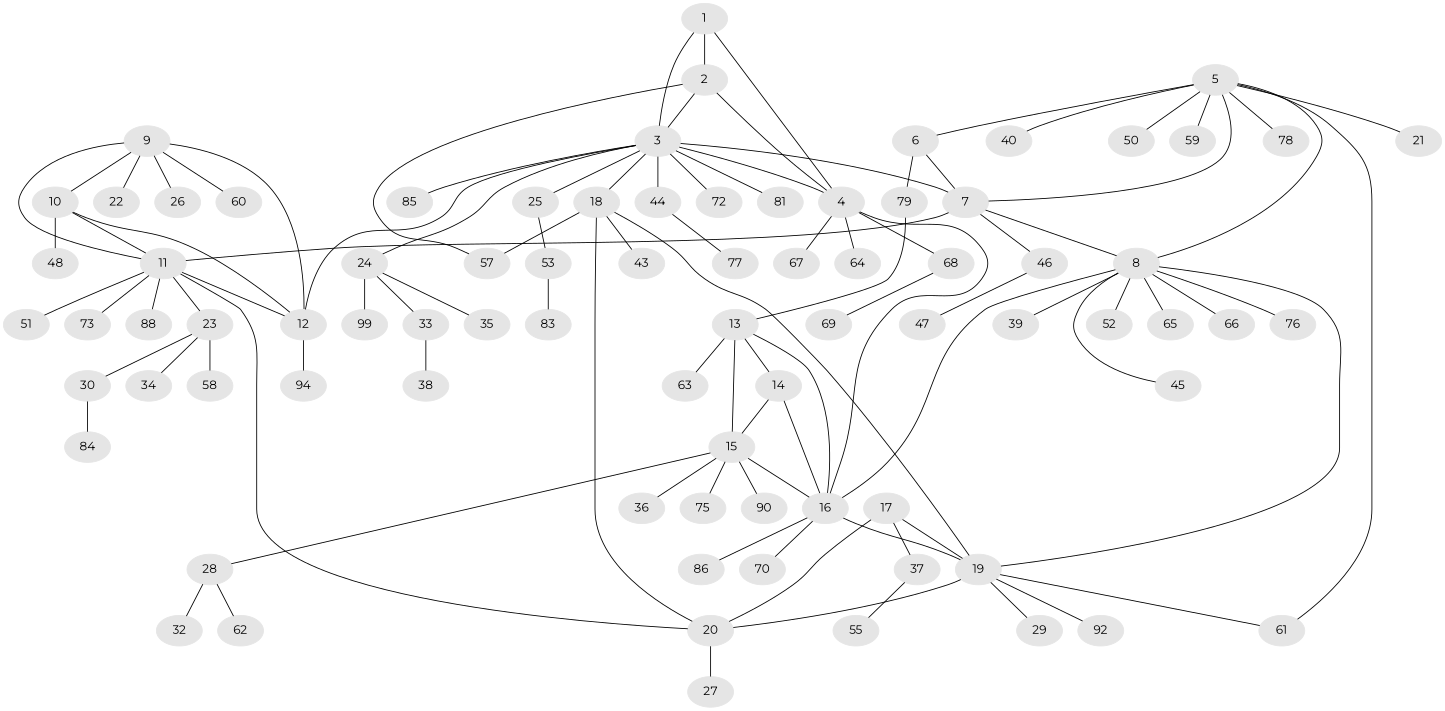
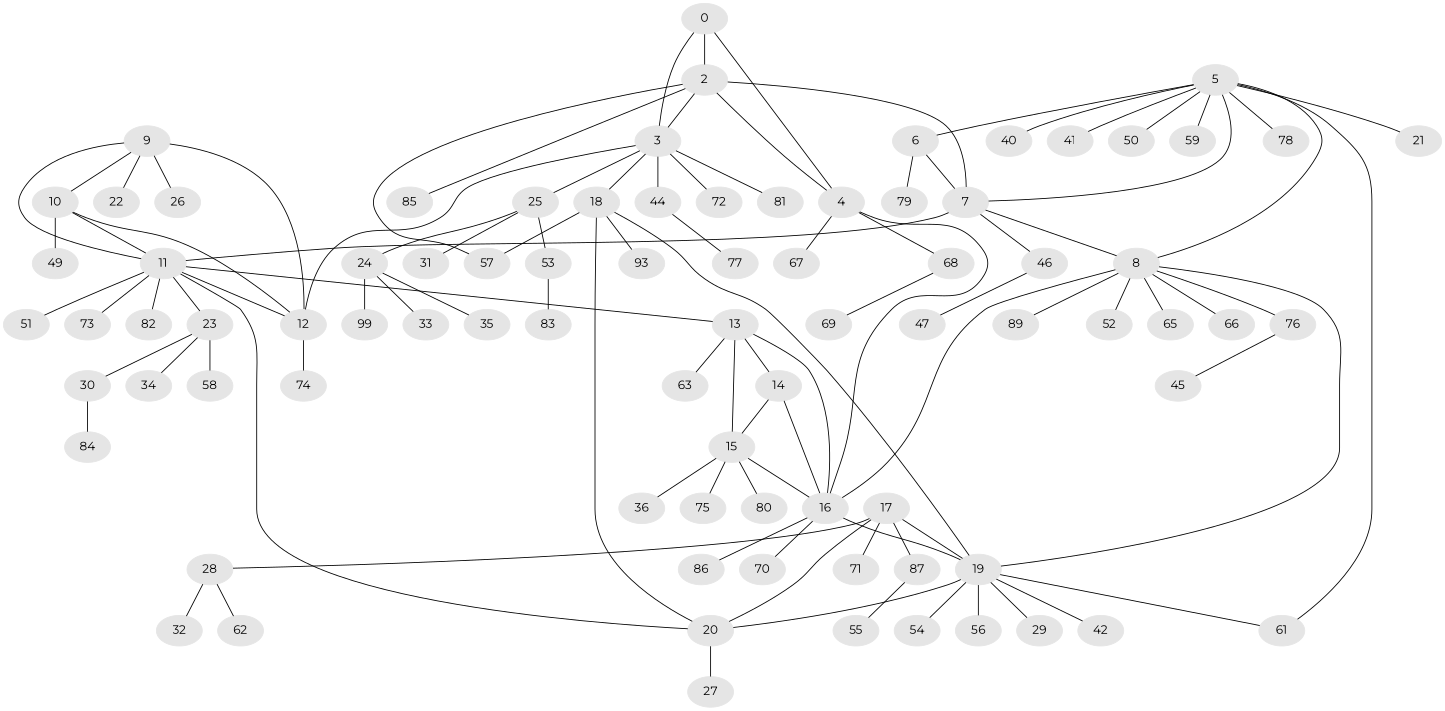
(705, 19) -> (705, 19)
none -> (1070, 141)
(823, 161) -> (872, 99)
(531, 165) -> (557, 141)
(752, 167) -> none
(503, 188) -> (450, 232)
(239, 202) -> none
(55, 264) -> (55, 264)
none -> (426, 264)
(642, 264) -> (642, 264)
(858, 264) -> none
(855, 293) -> (449, 294)
(149, 325) -> (149, 325)
(1016, 325) -> (1016, 325)
(1080, 341) -> (1235, 355)
(303, 386) -> (303, 386)
(426, 386) -> none
(471, 508) -> (553, 556)
(764, 508) -> (764, 508)
none -> (856, 570)
(917, 570) -> (917, 570)
none -> (917, 631)
none -> (978, 631)
(1101, 631) -> (1101, 631)
